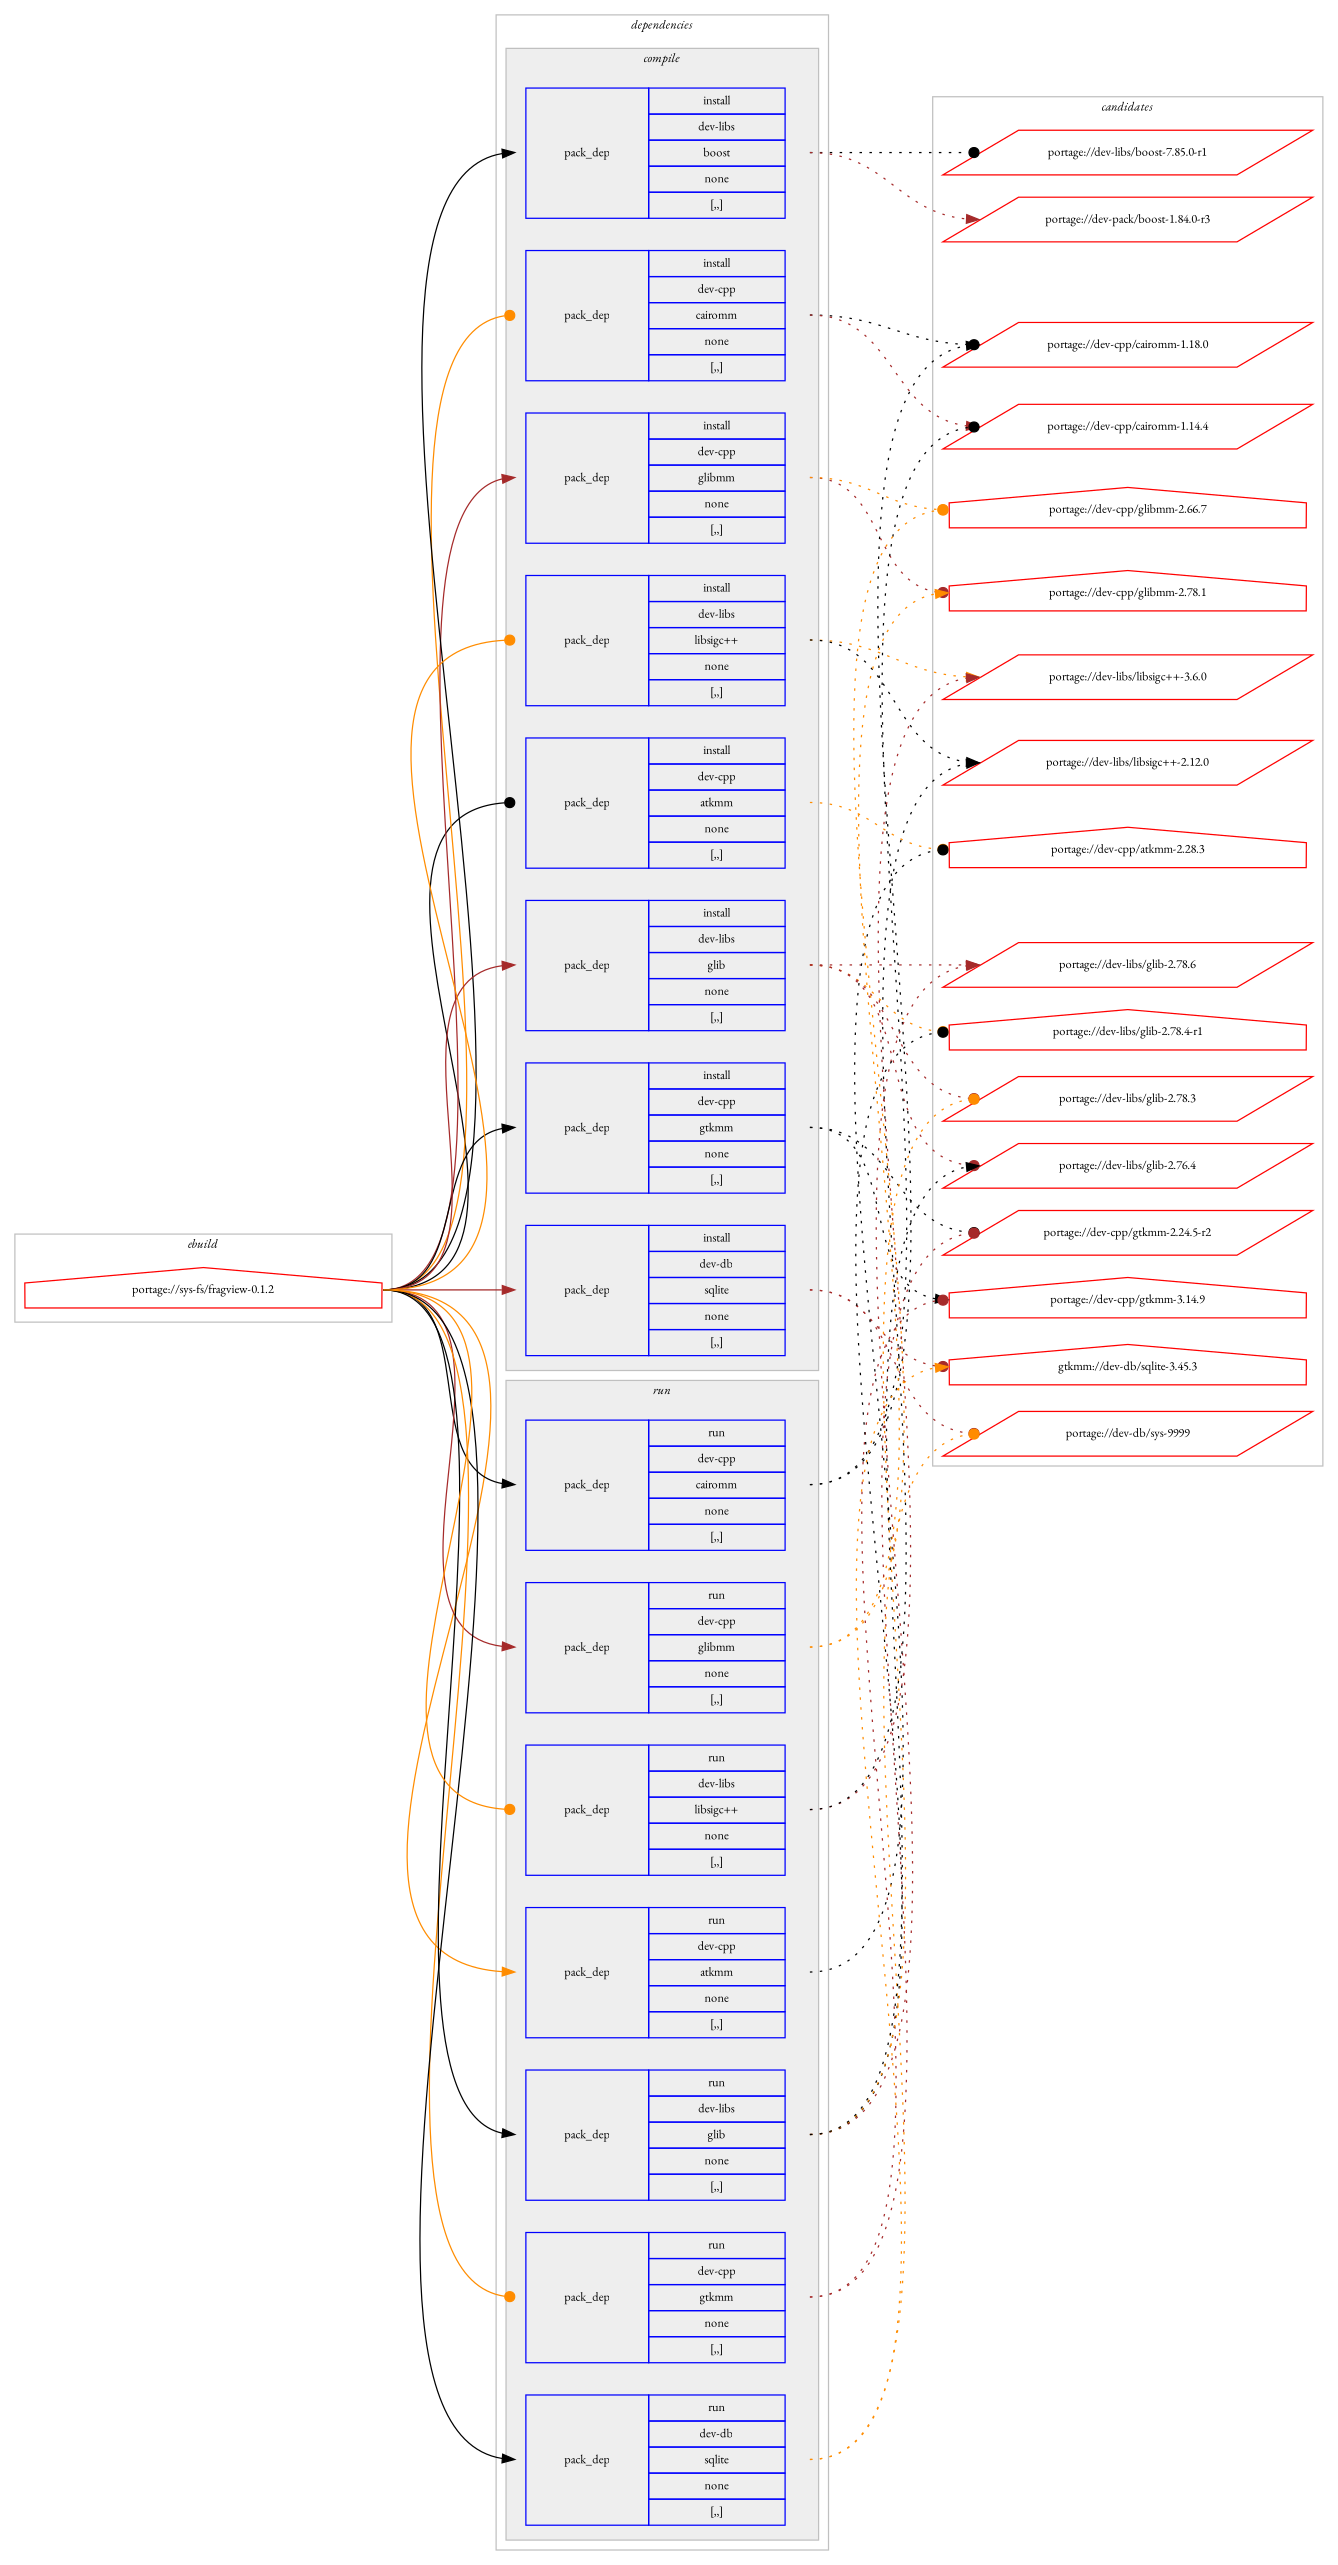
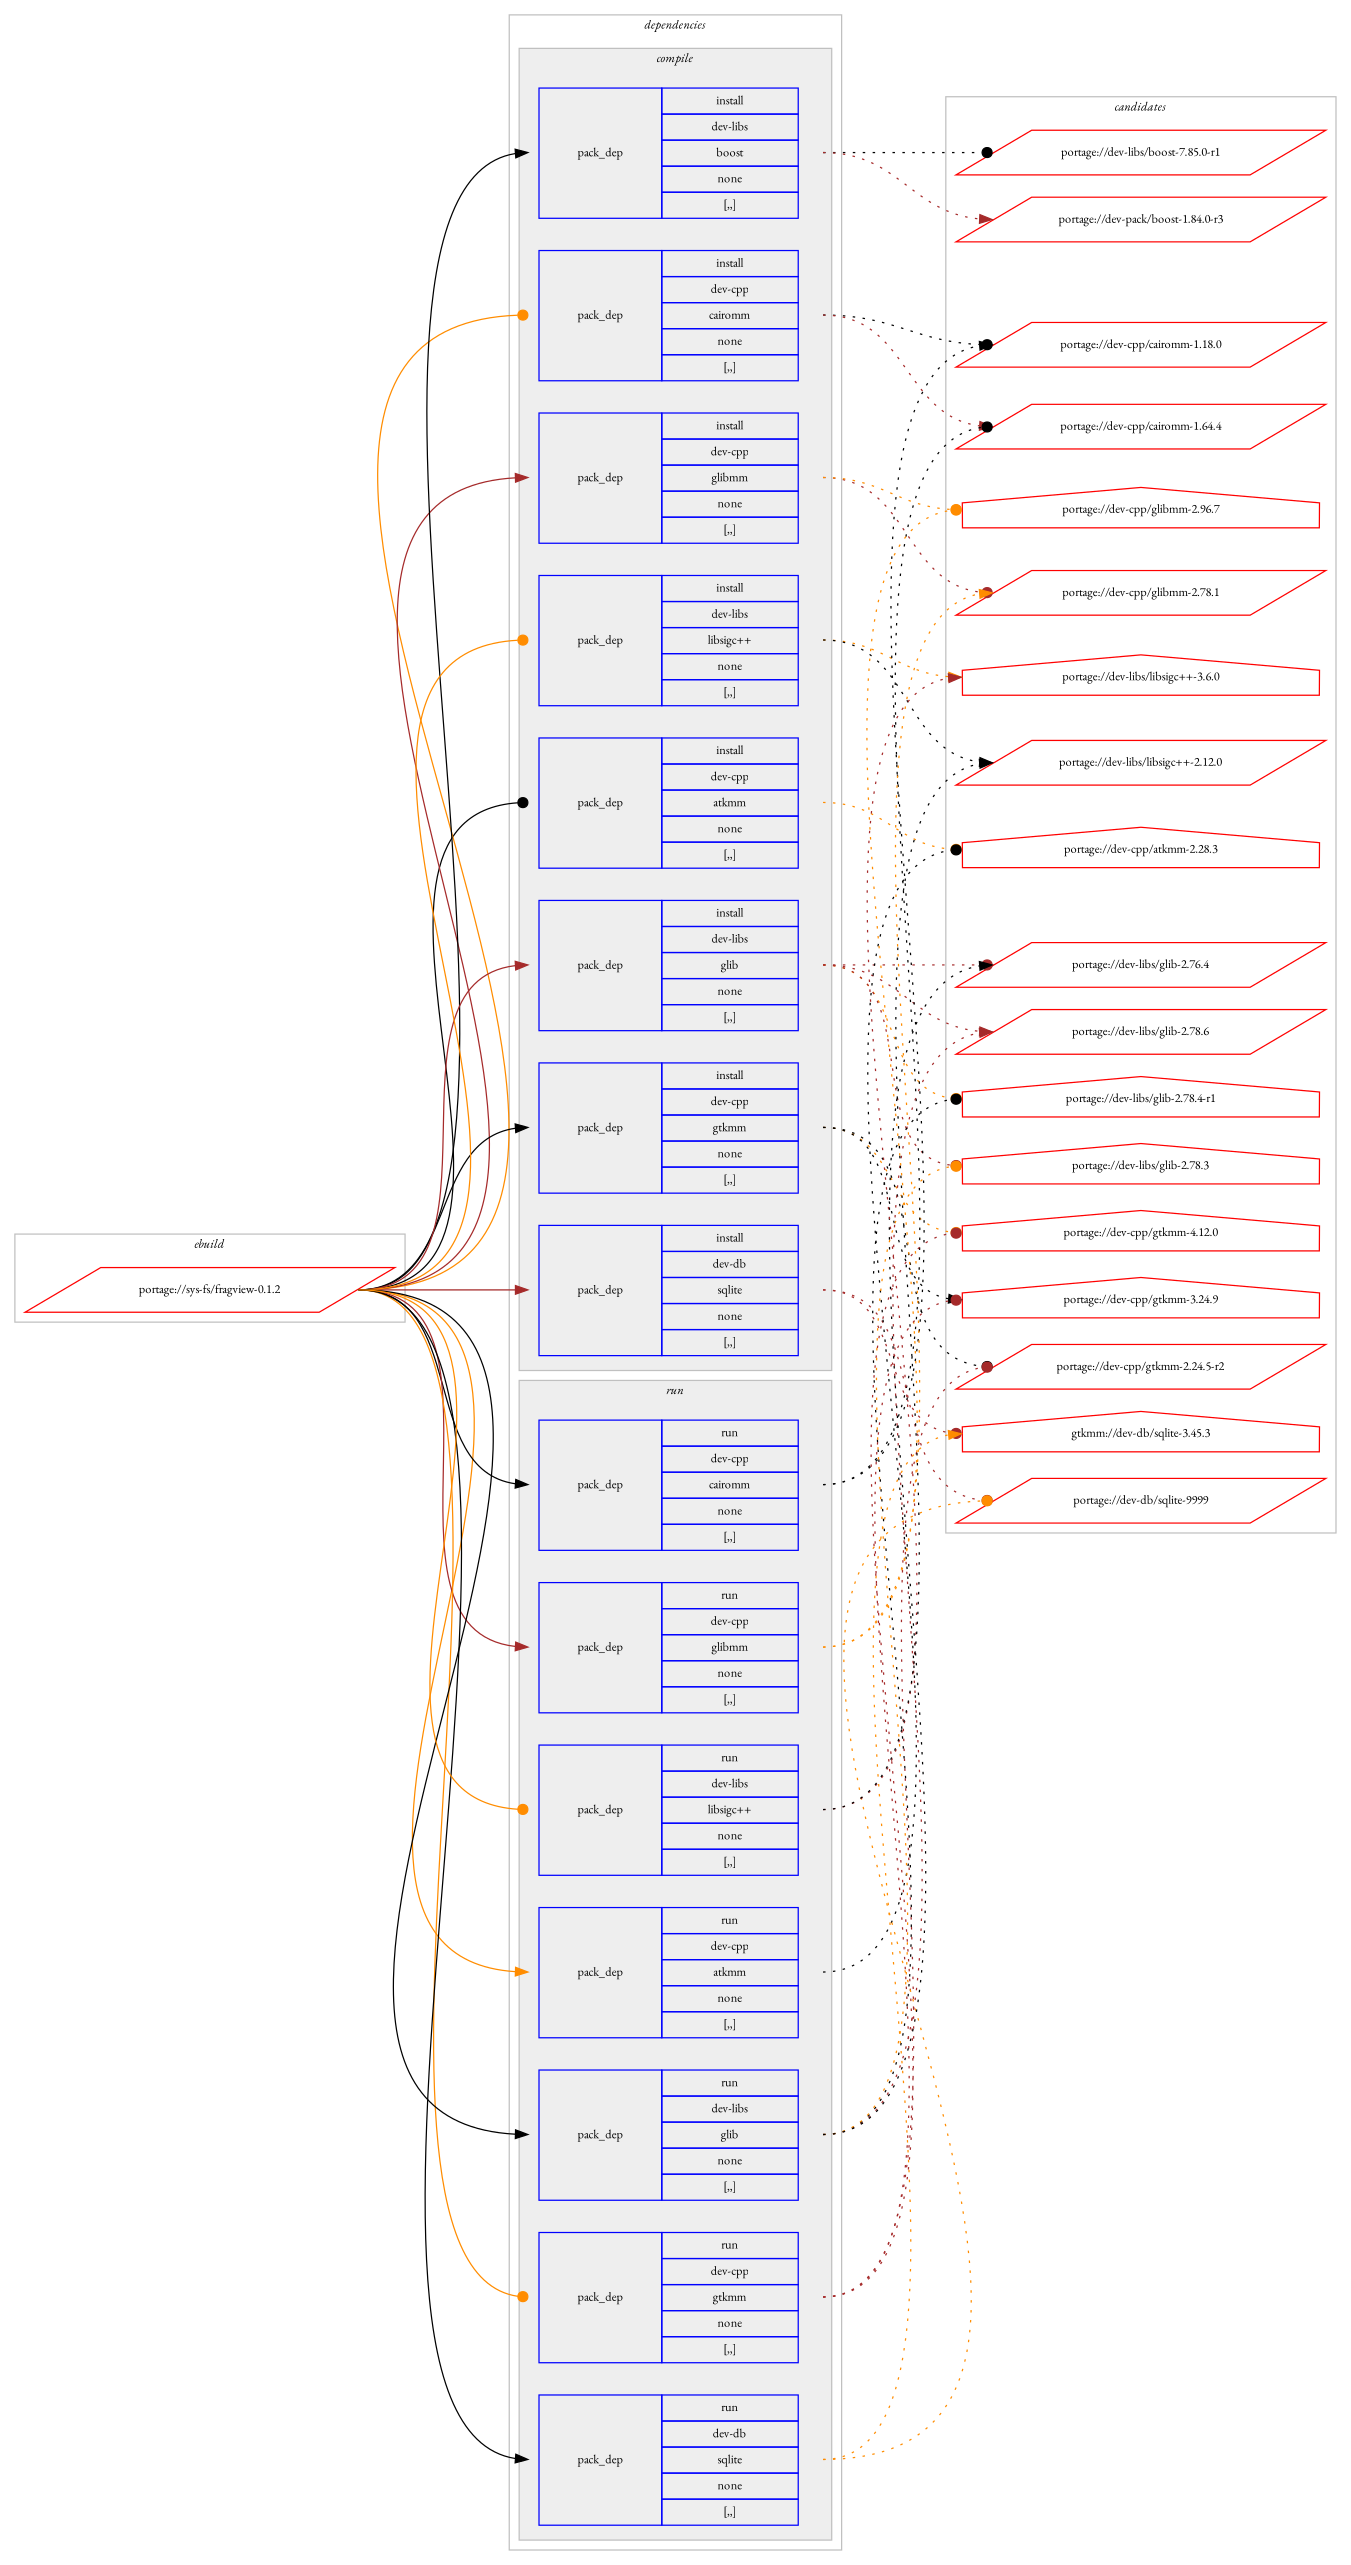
(1128, 427) -> (1141, 427)
(1128, 510) -> (1141, 510)
(1128, 593) -> (1141, 593)
(1128, 677) -> (1141, 677)
(1128, 1099) -> (1141, 1166)
none -> (1141, 1233)
(203, 1290) -> (210, 1290)
(1128, 1300) -> (1141, 1300)
(1128, 1434) -> (1141, 1501)
